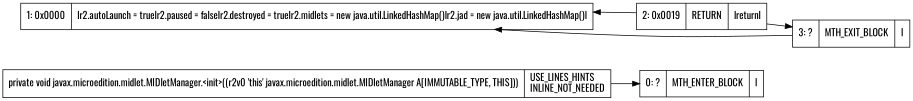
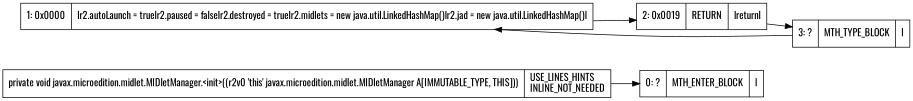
(618, 12) -> (611, 21)
(857, 33) -> (857, 33)
